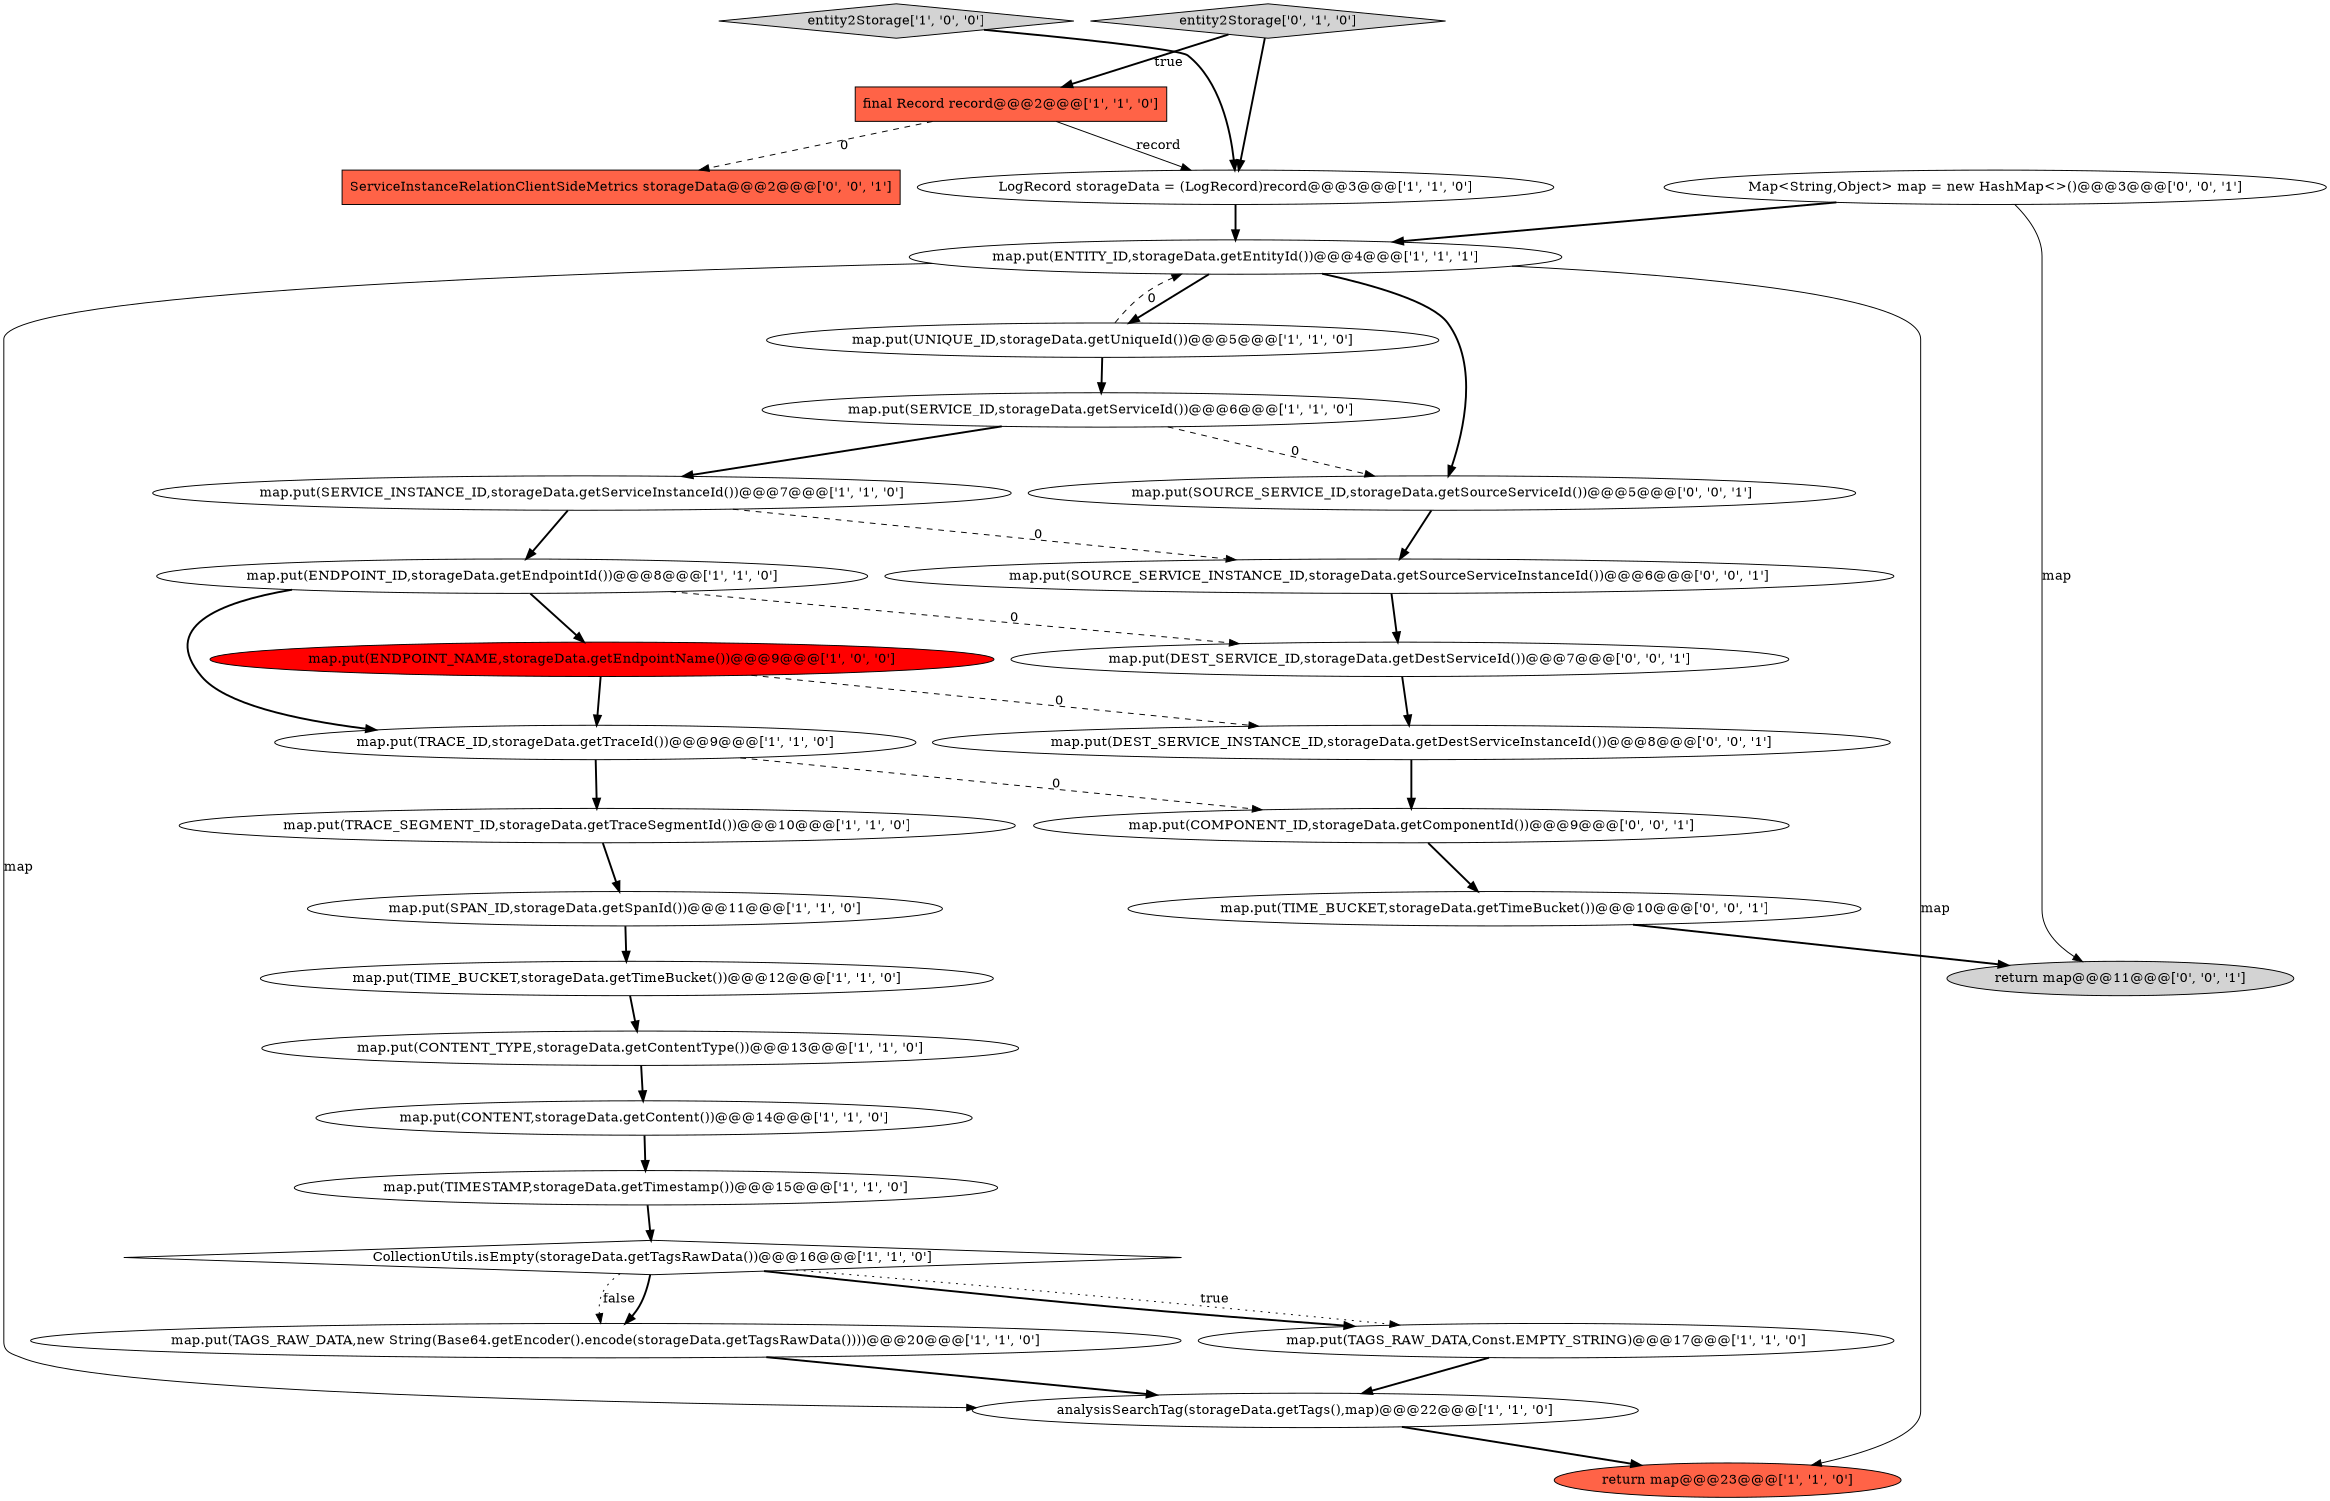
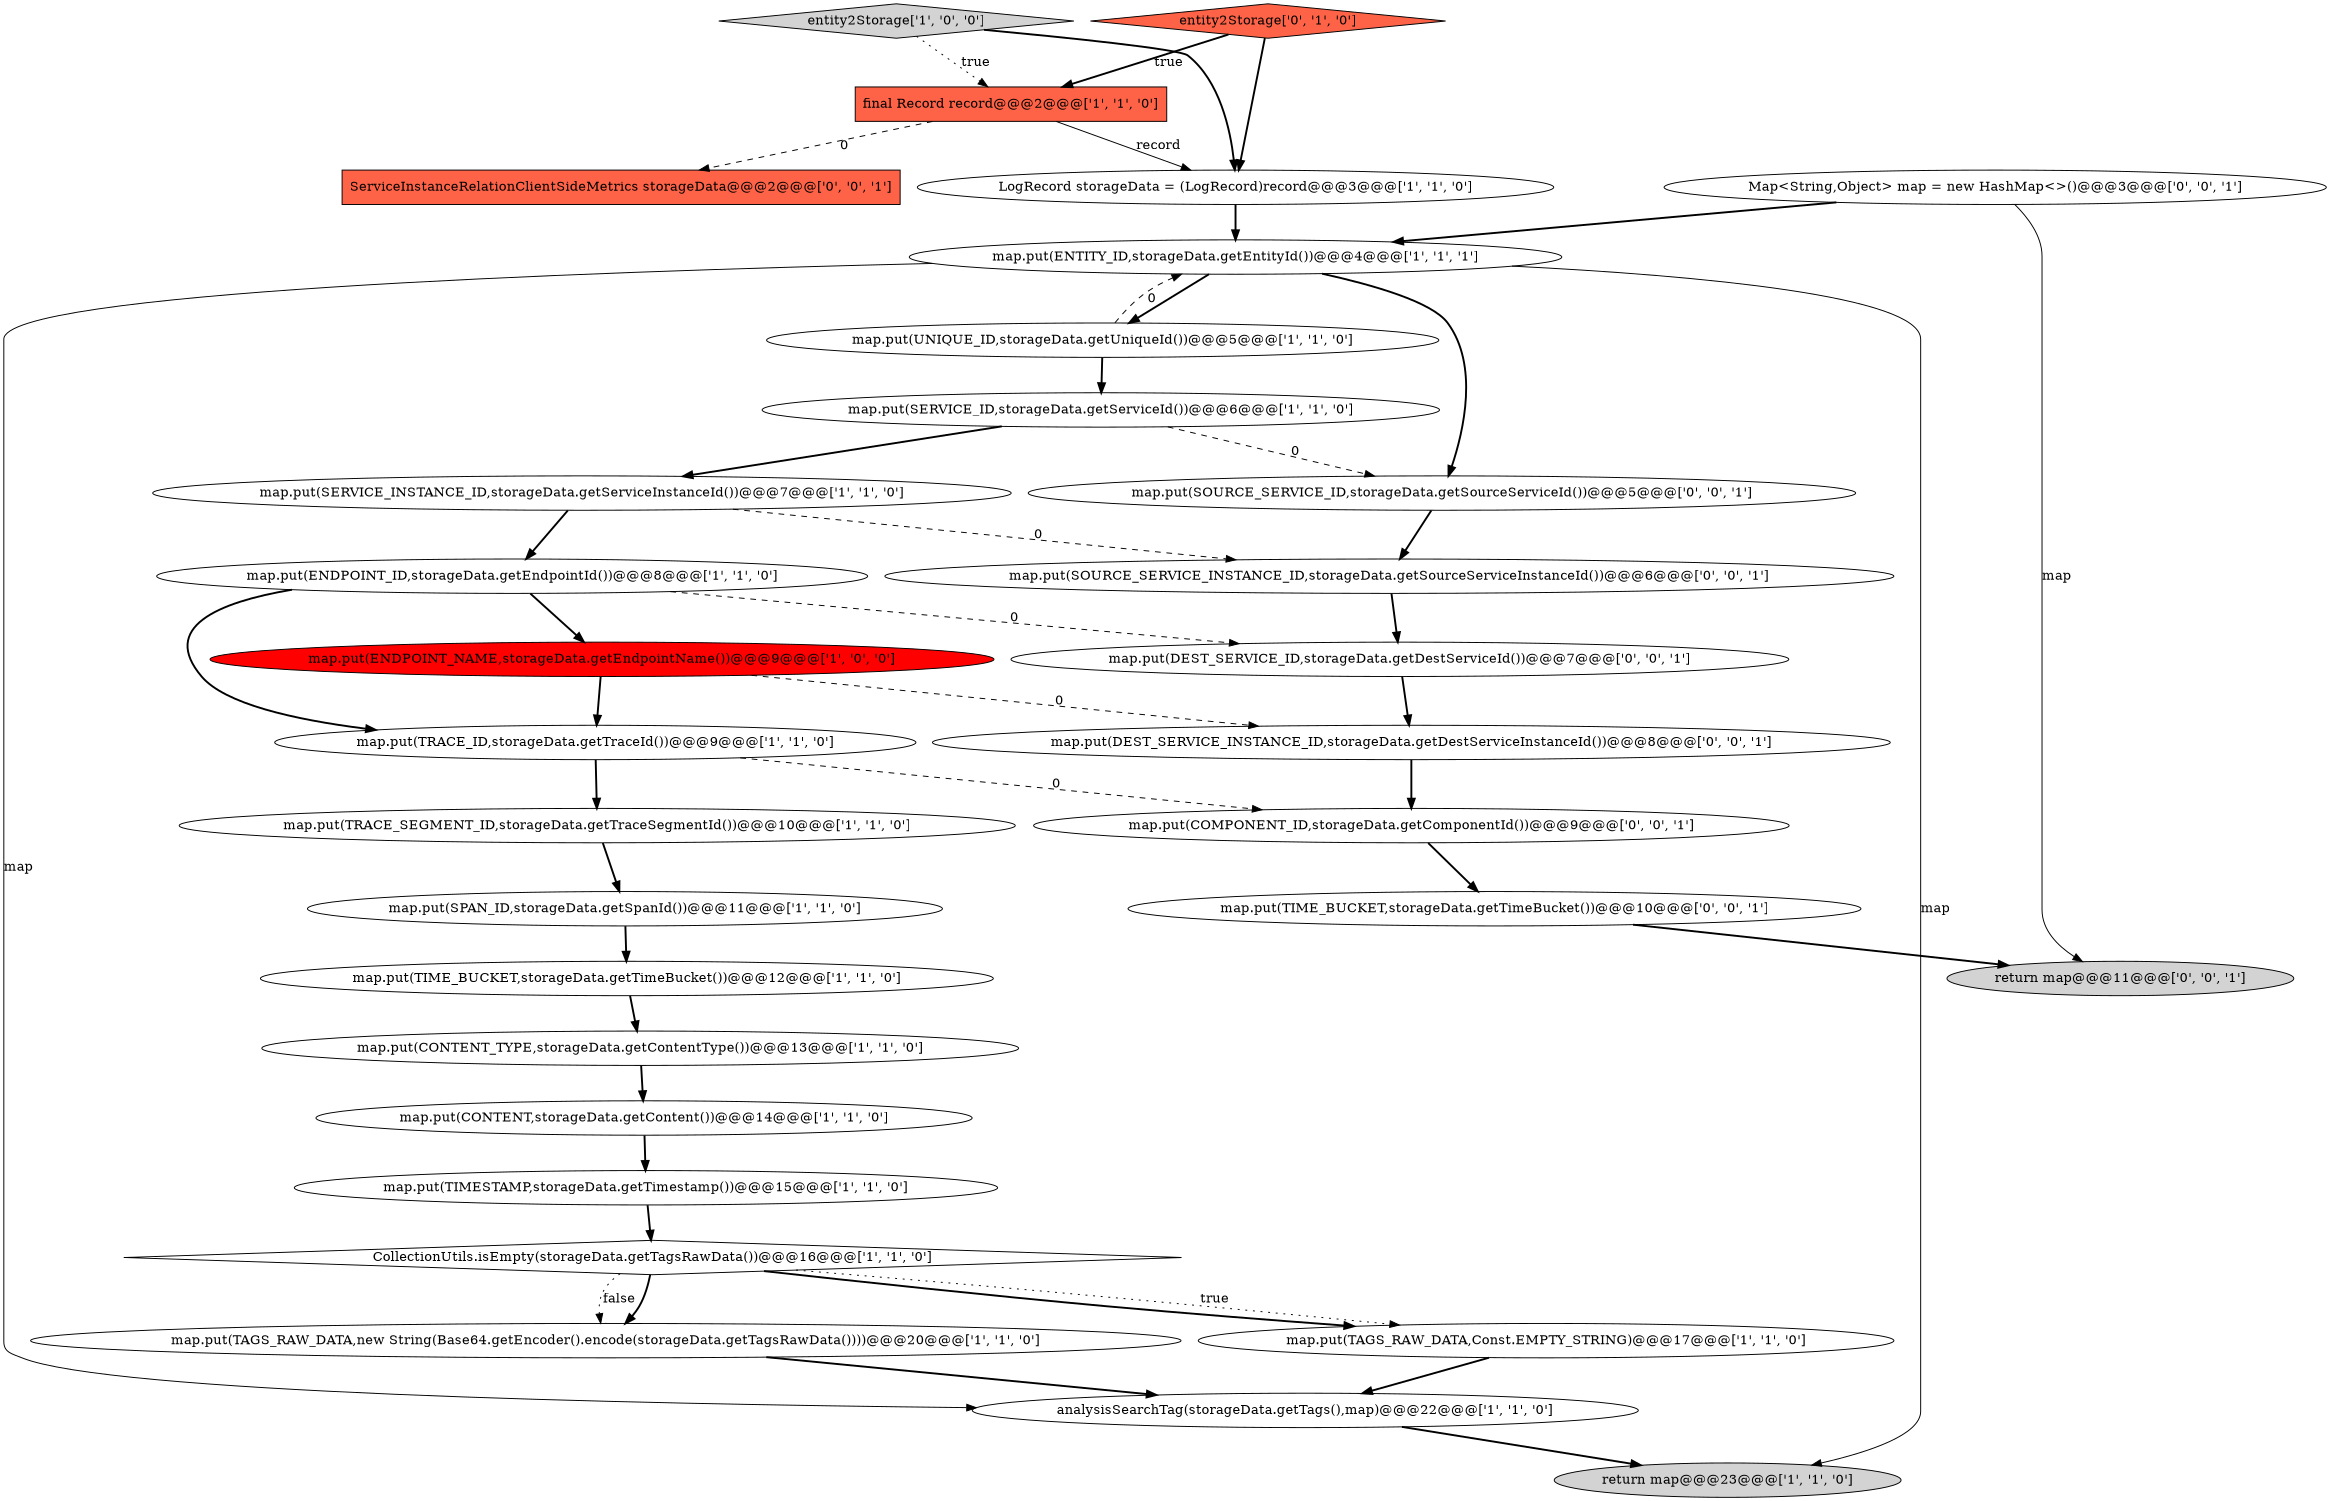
(1268, 21) -> (1268, 21)
none -> (948, 59)
(1728, 1480) -> (1728, 1480)
